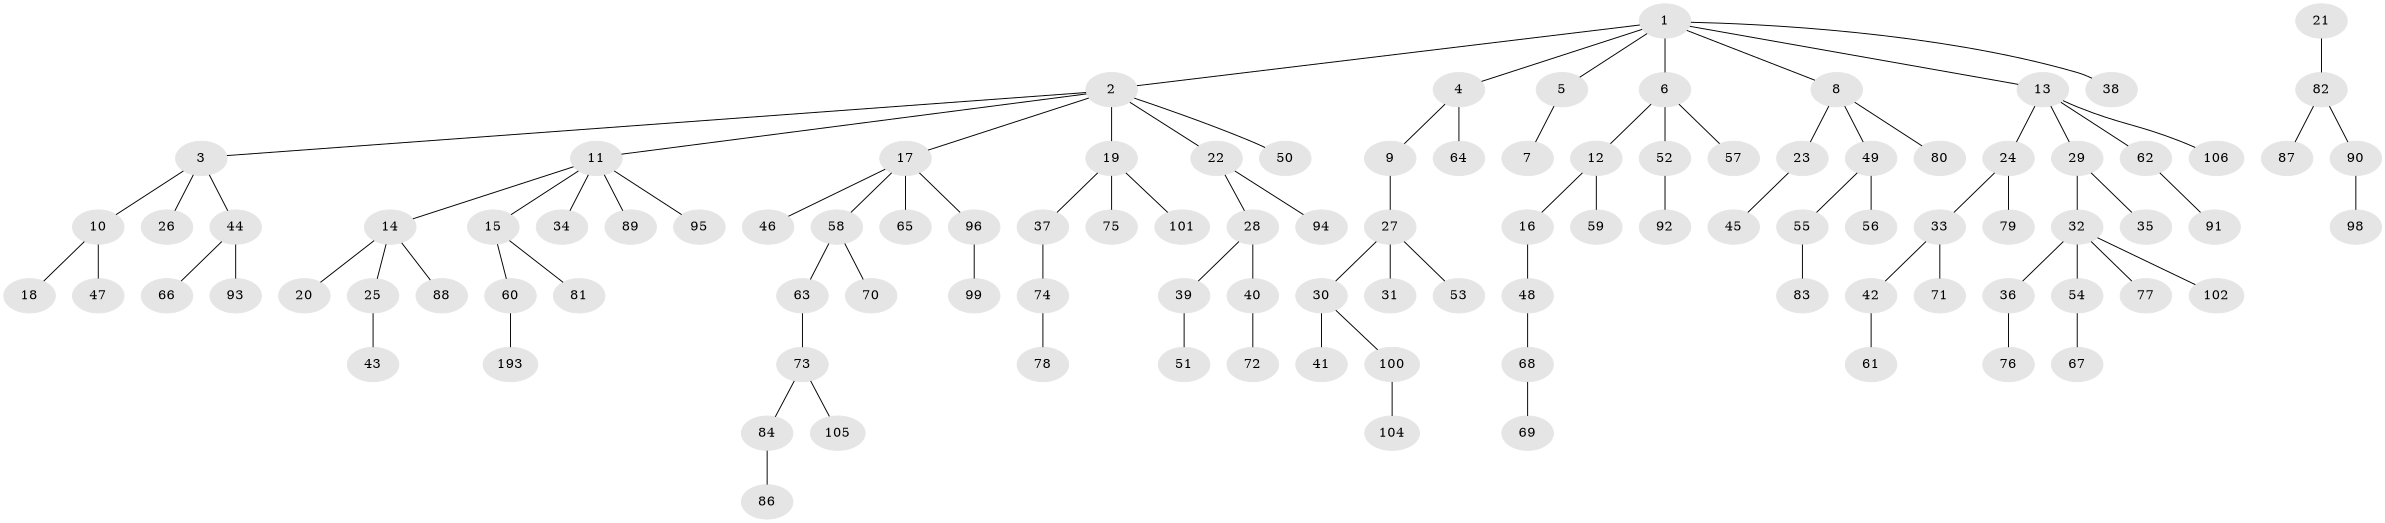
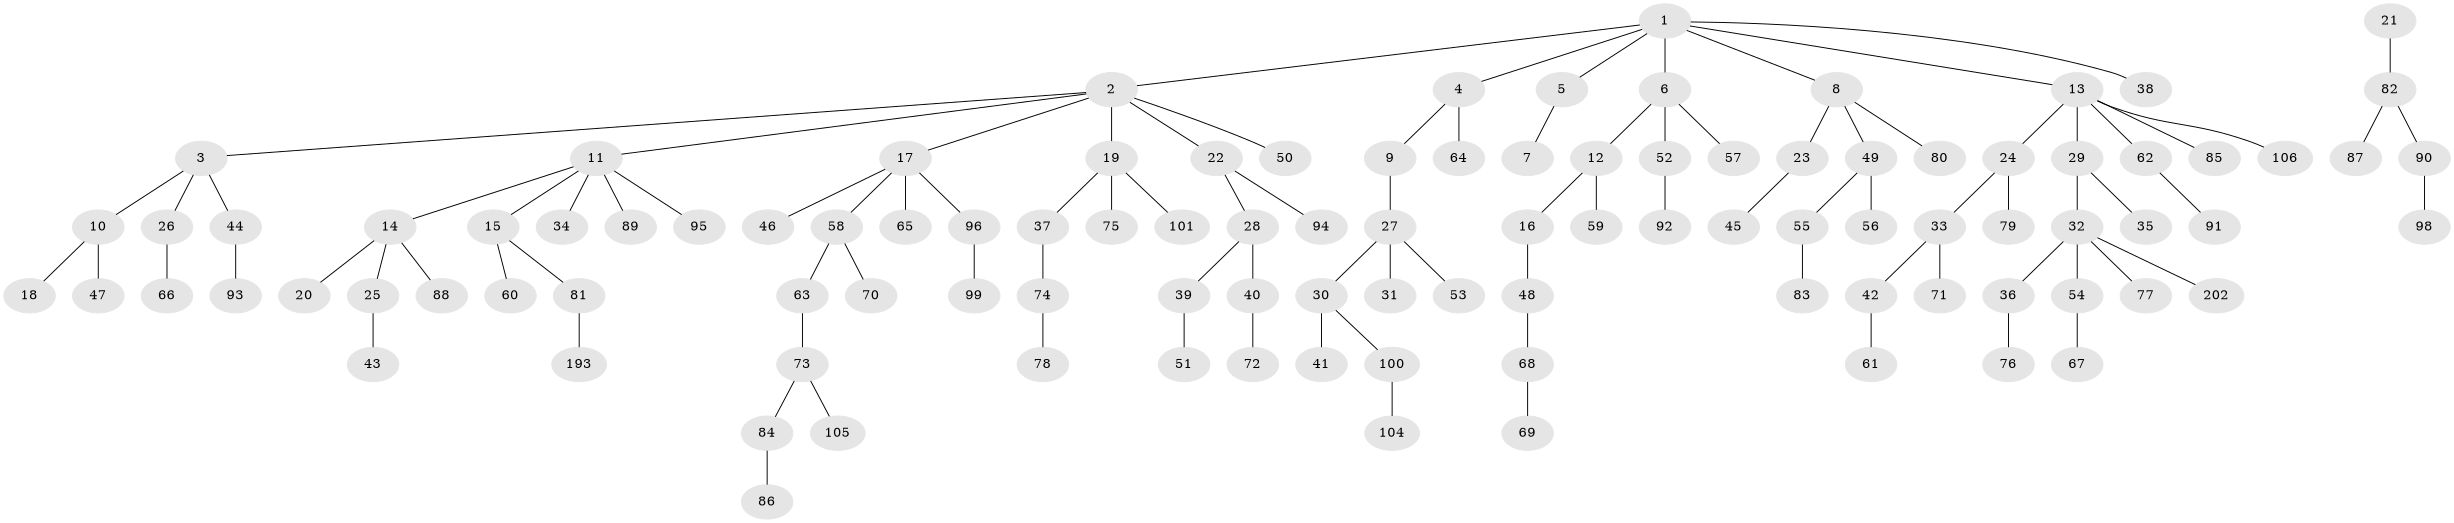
none -> (2215, 158)
(201, 261) -> (167, 262)
(2217, 296) -> (2217, 296)
(510, 330) -> (579, 330)
